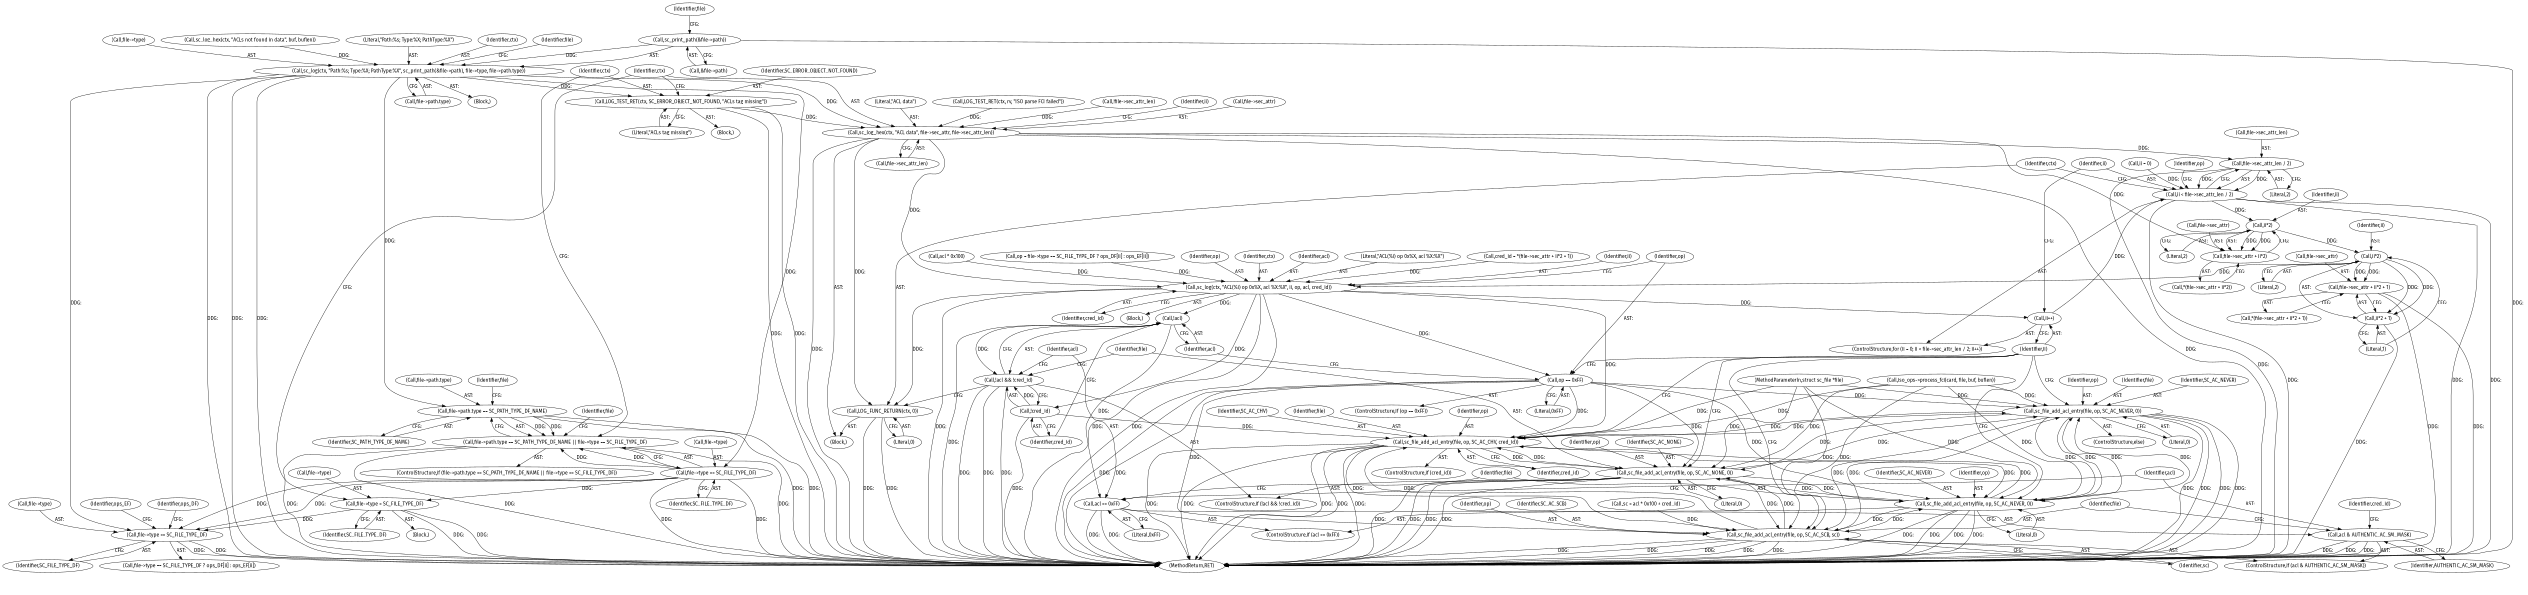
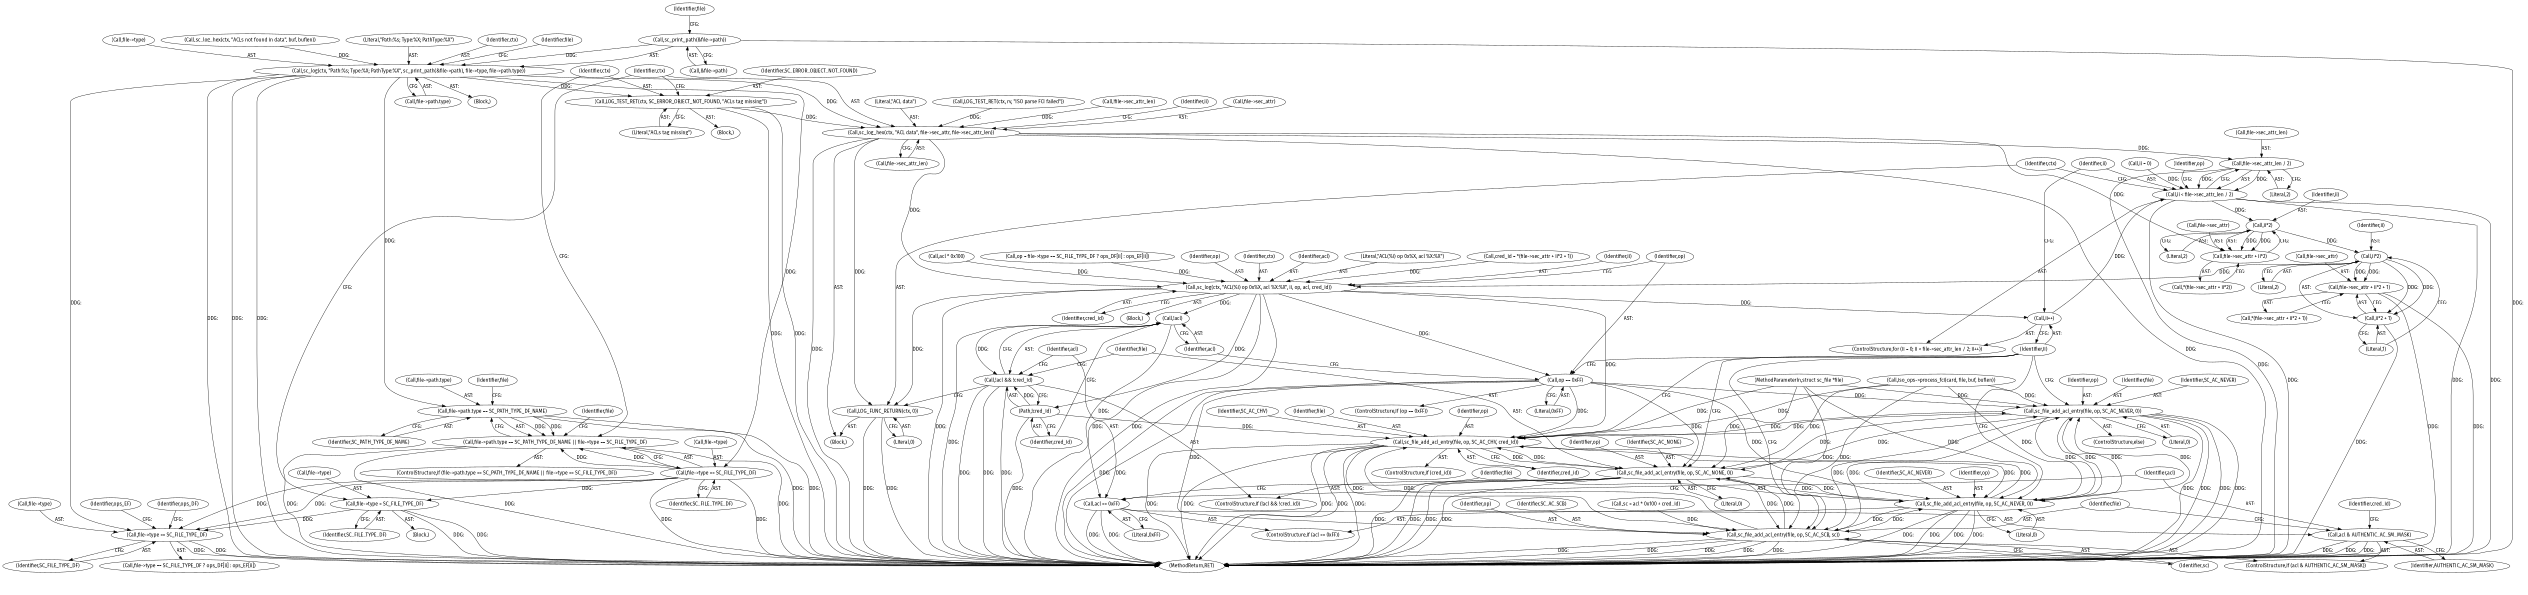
(1035, 411) -> (1035, 411)
